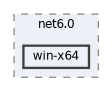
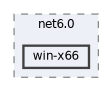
(56, 57) -> (56, 57)
